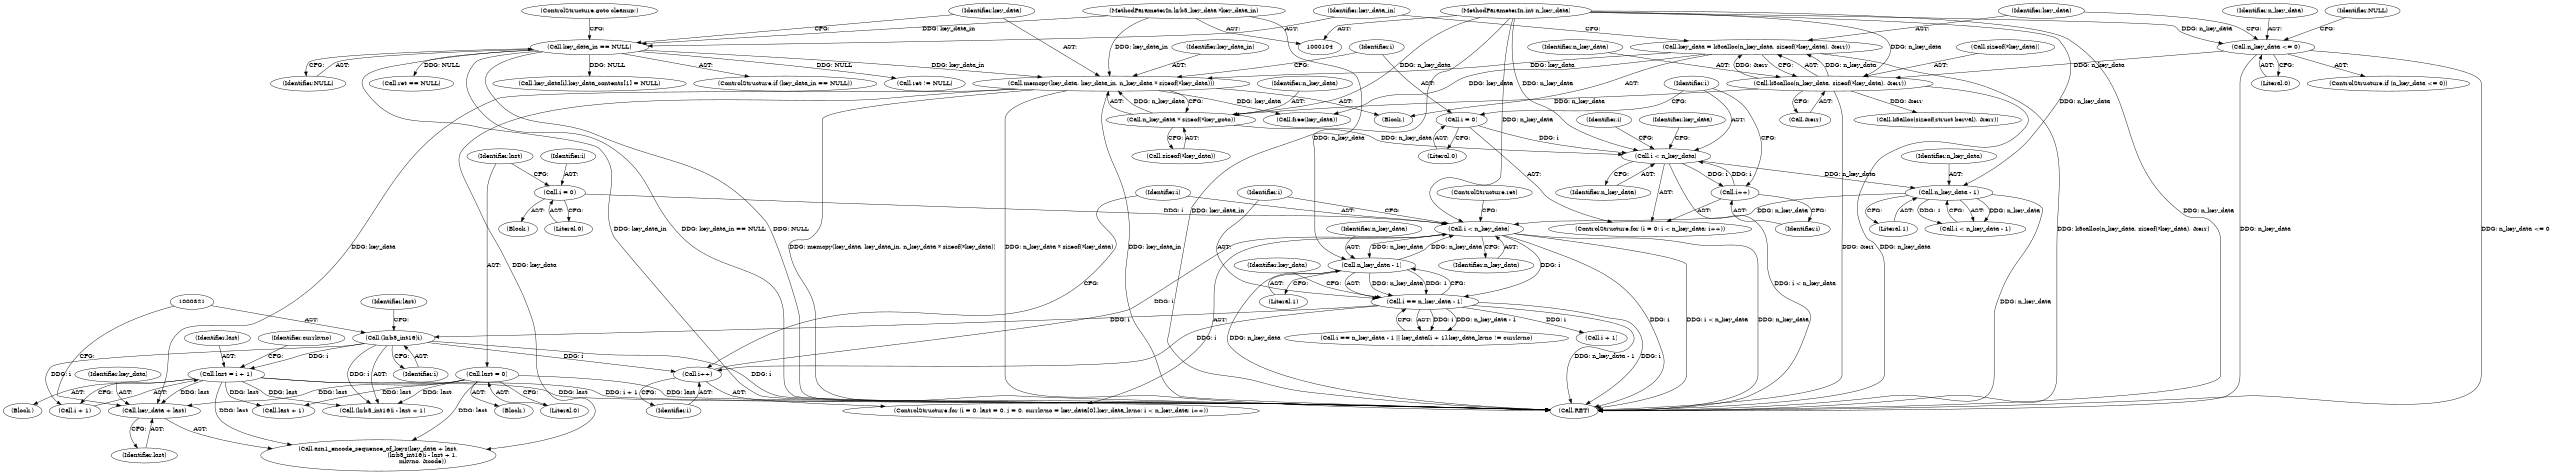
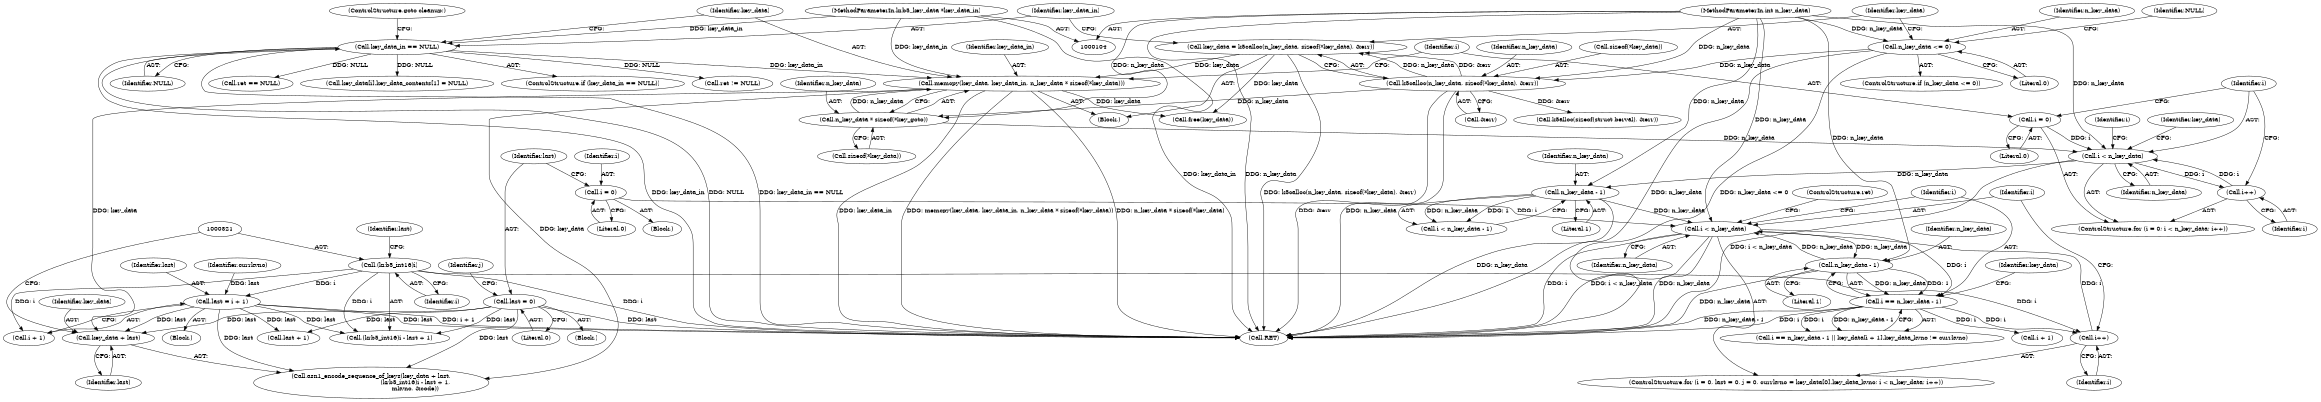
none -> (466, 265)
(908, 325) -> none
(277, 356) -> (245, 284)
